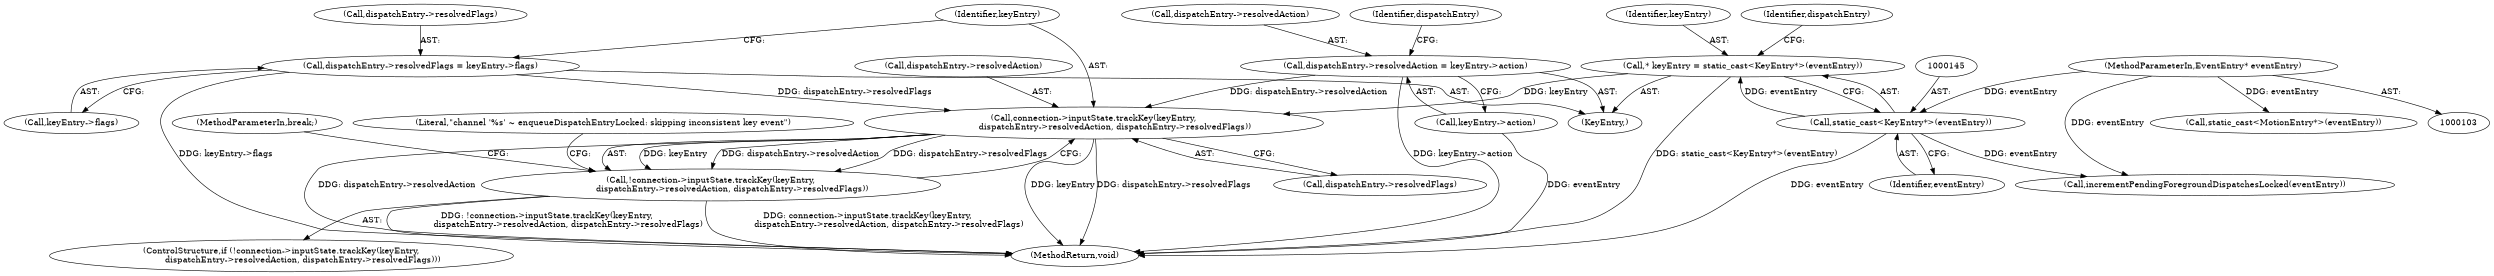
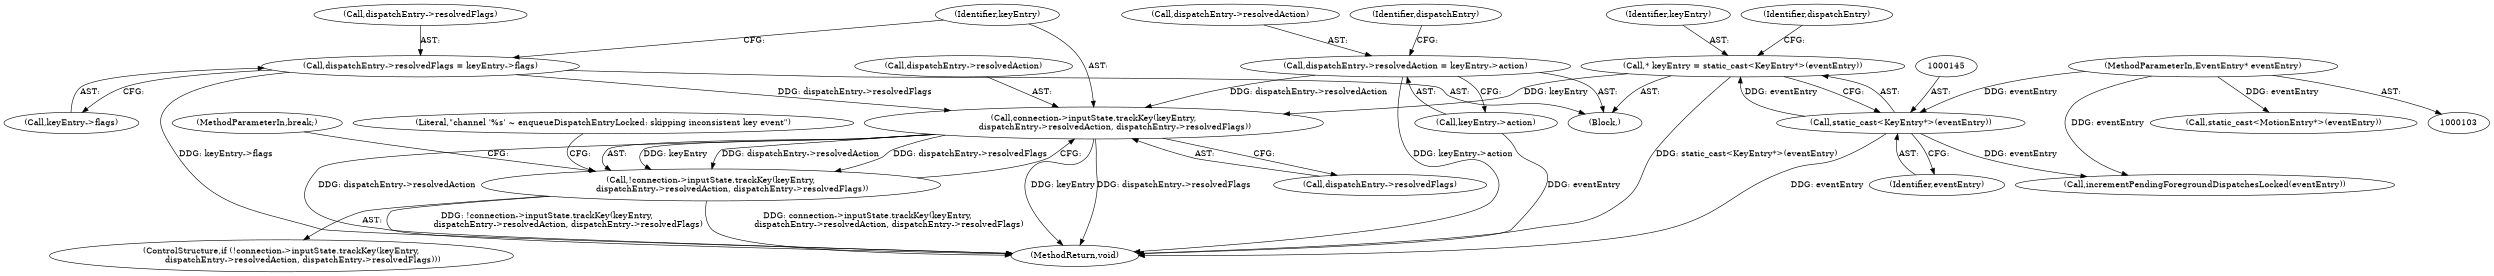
(1605, 123) -> (1605, 123)
